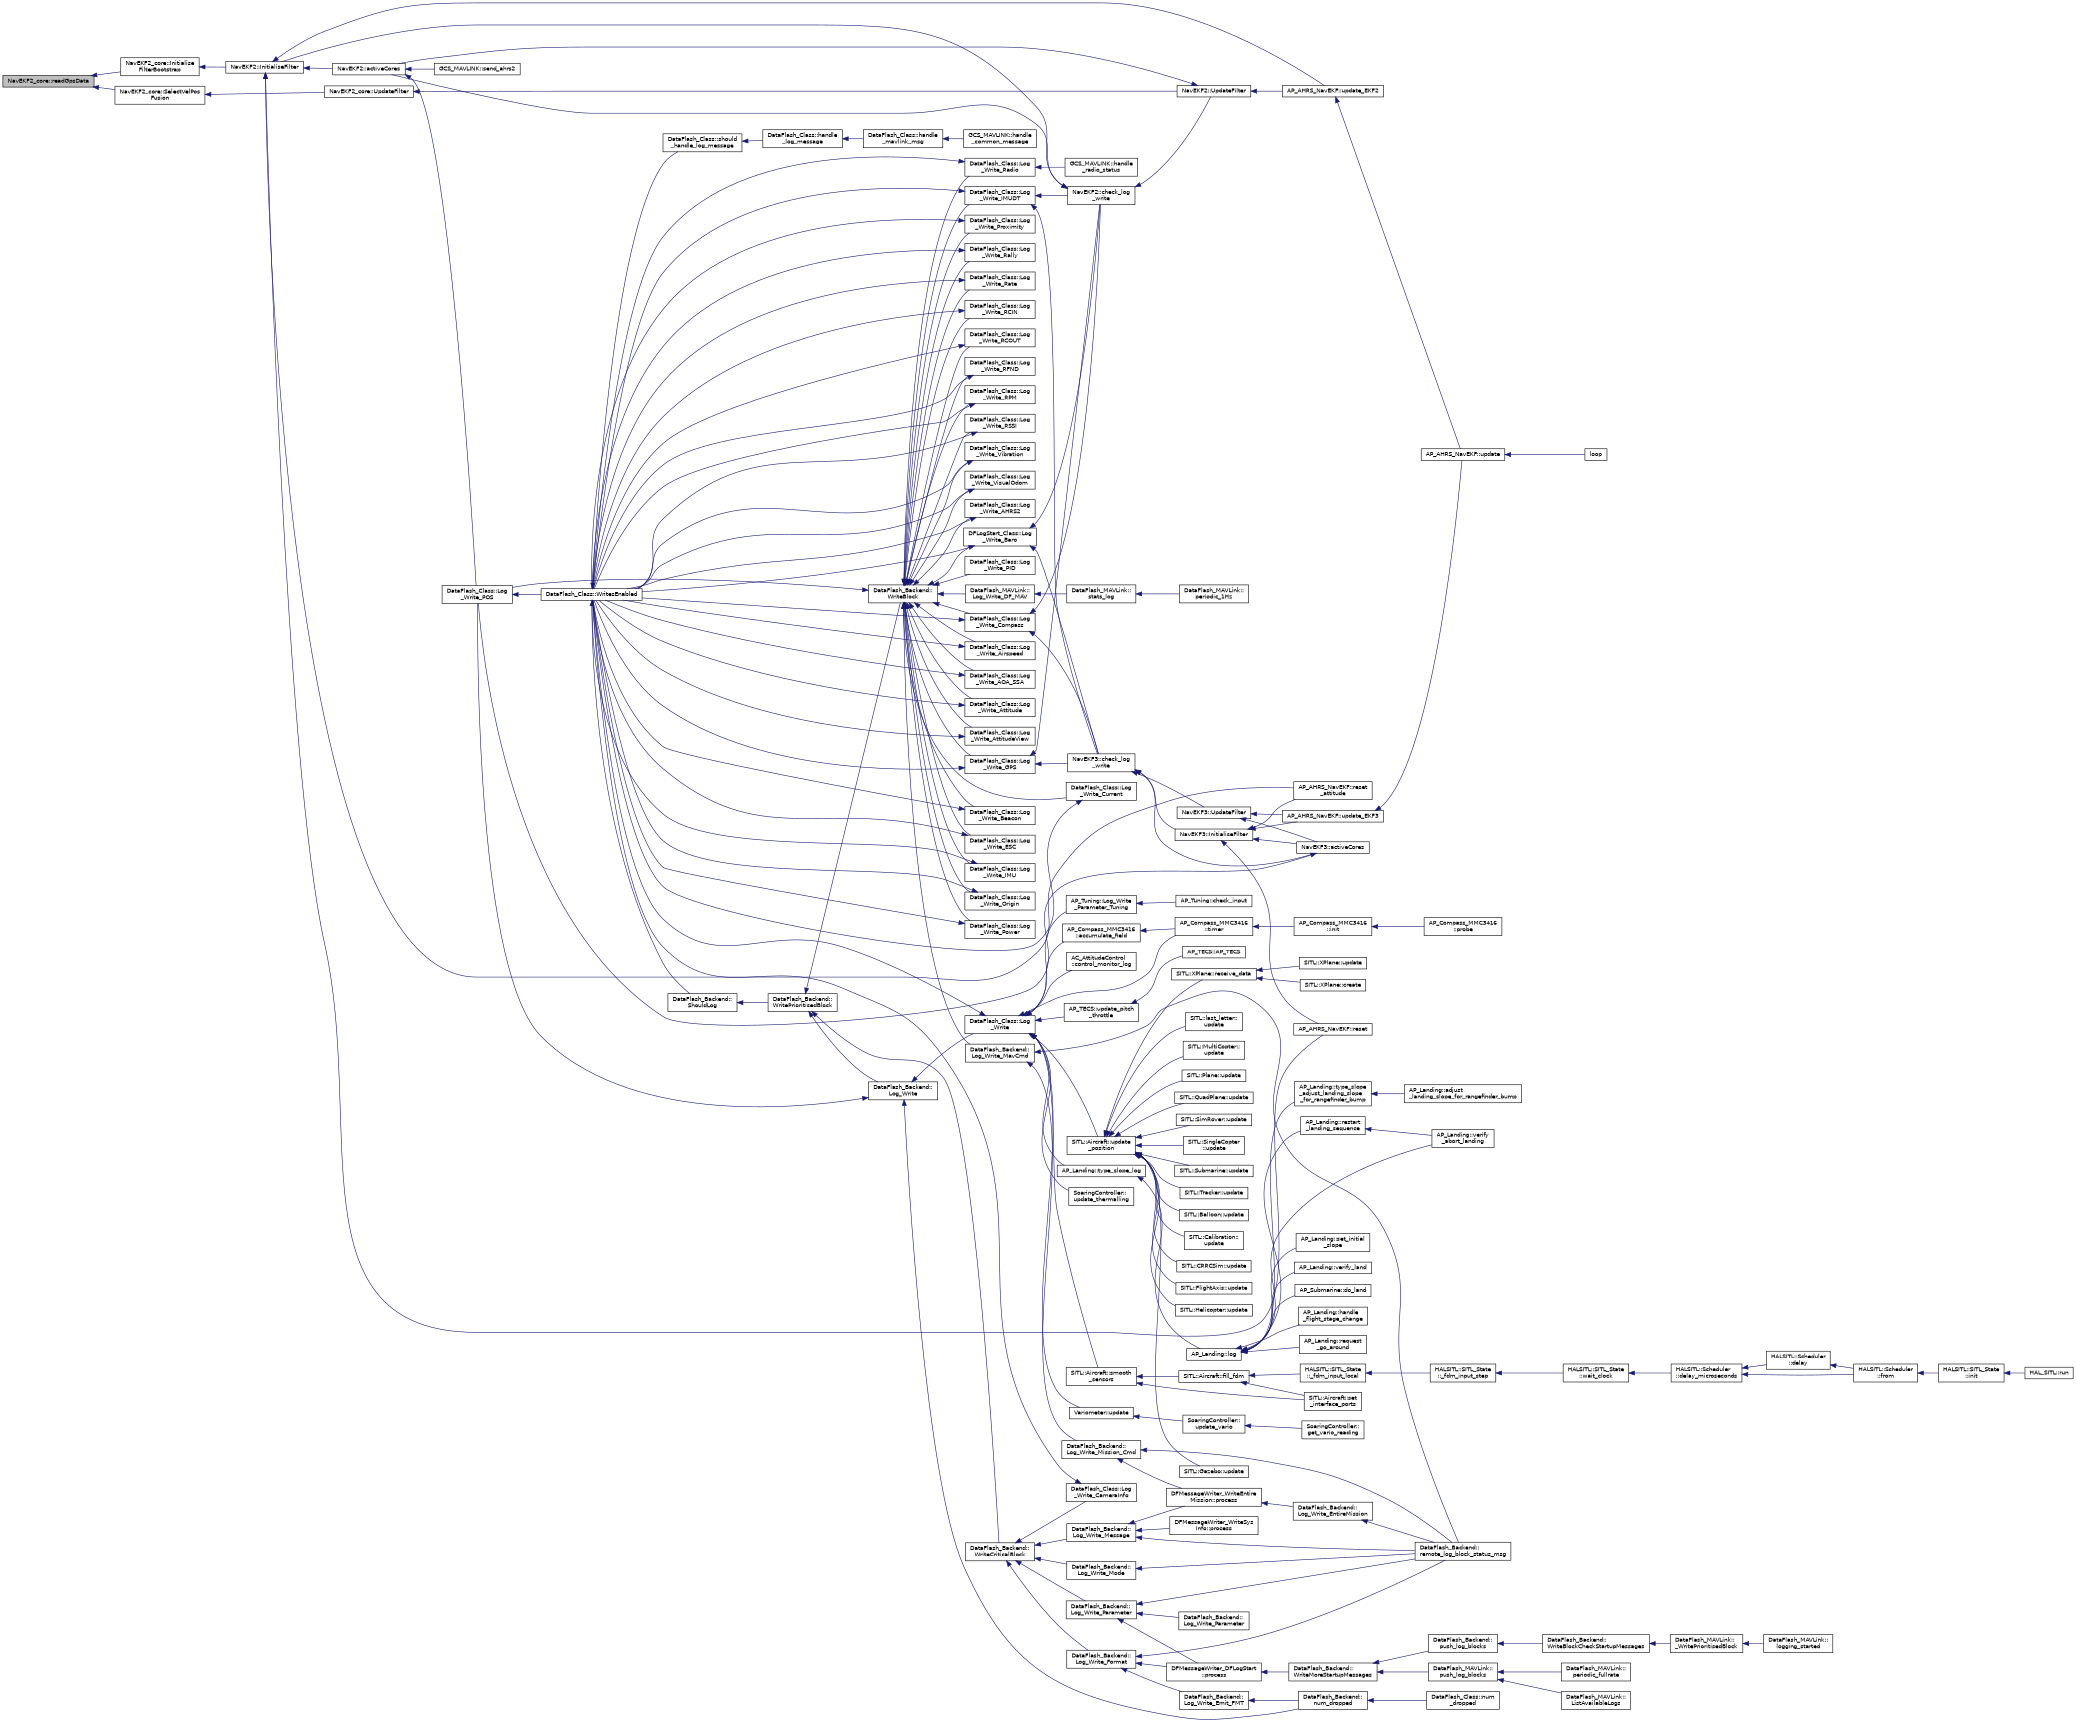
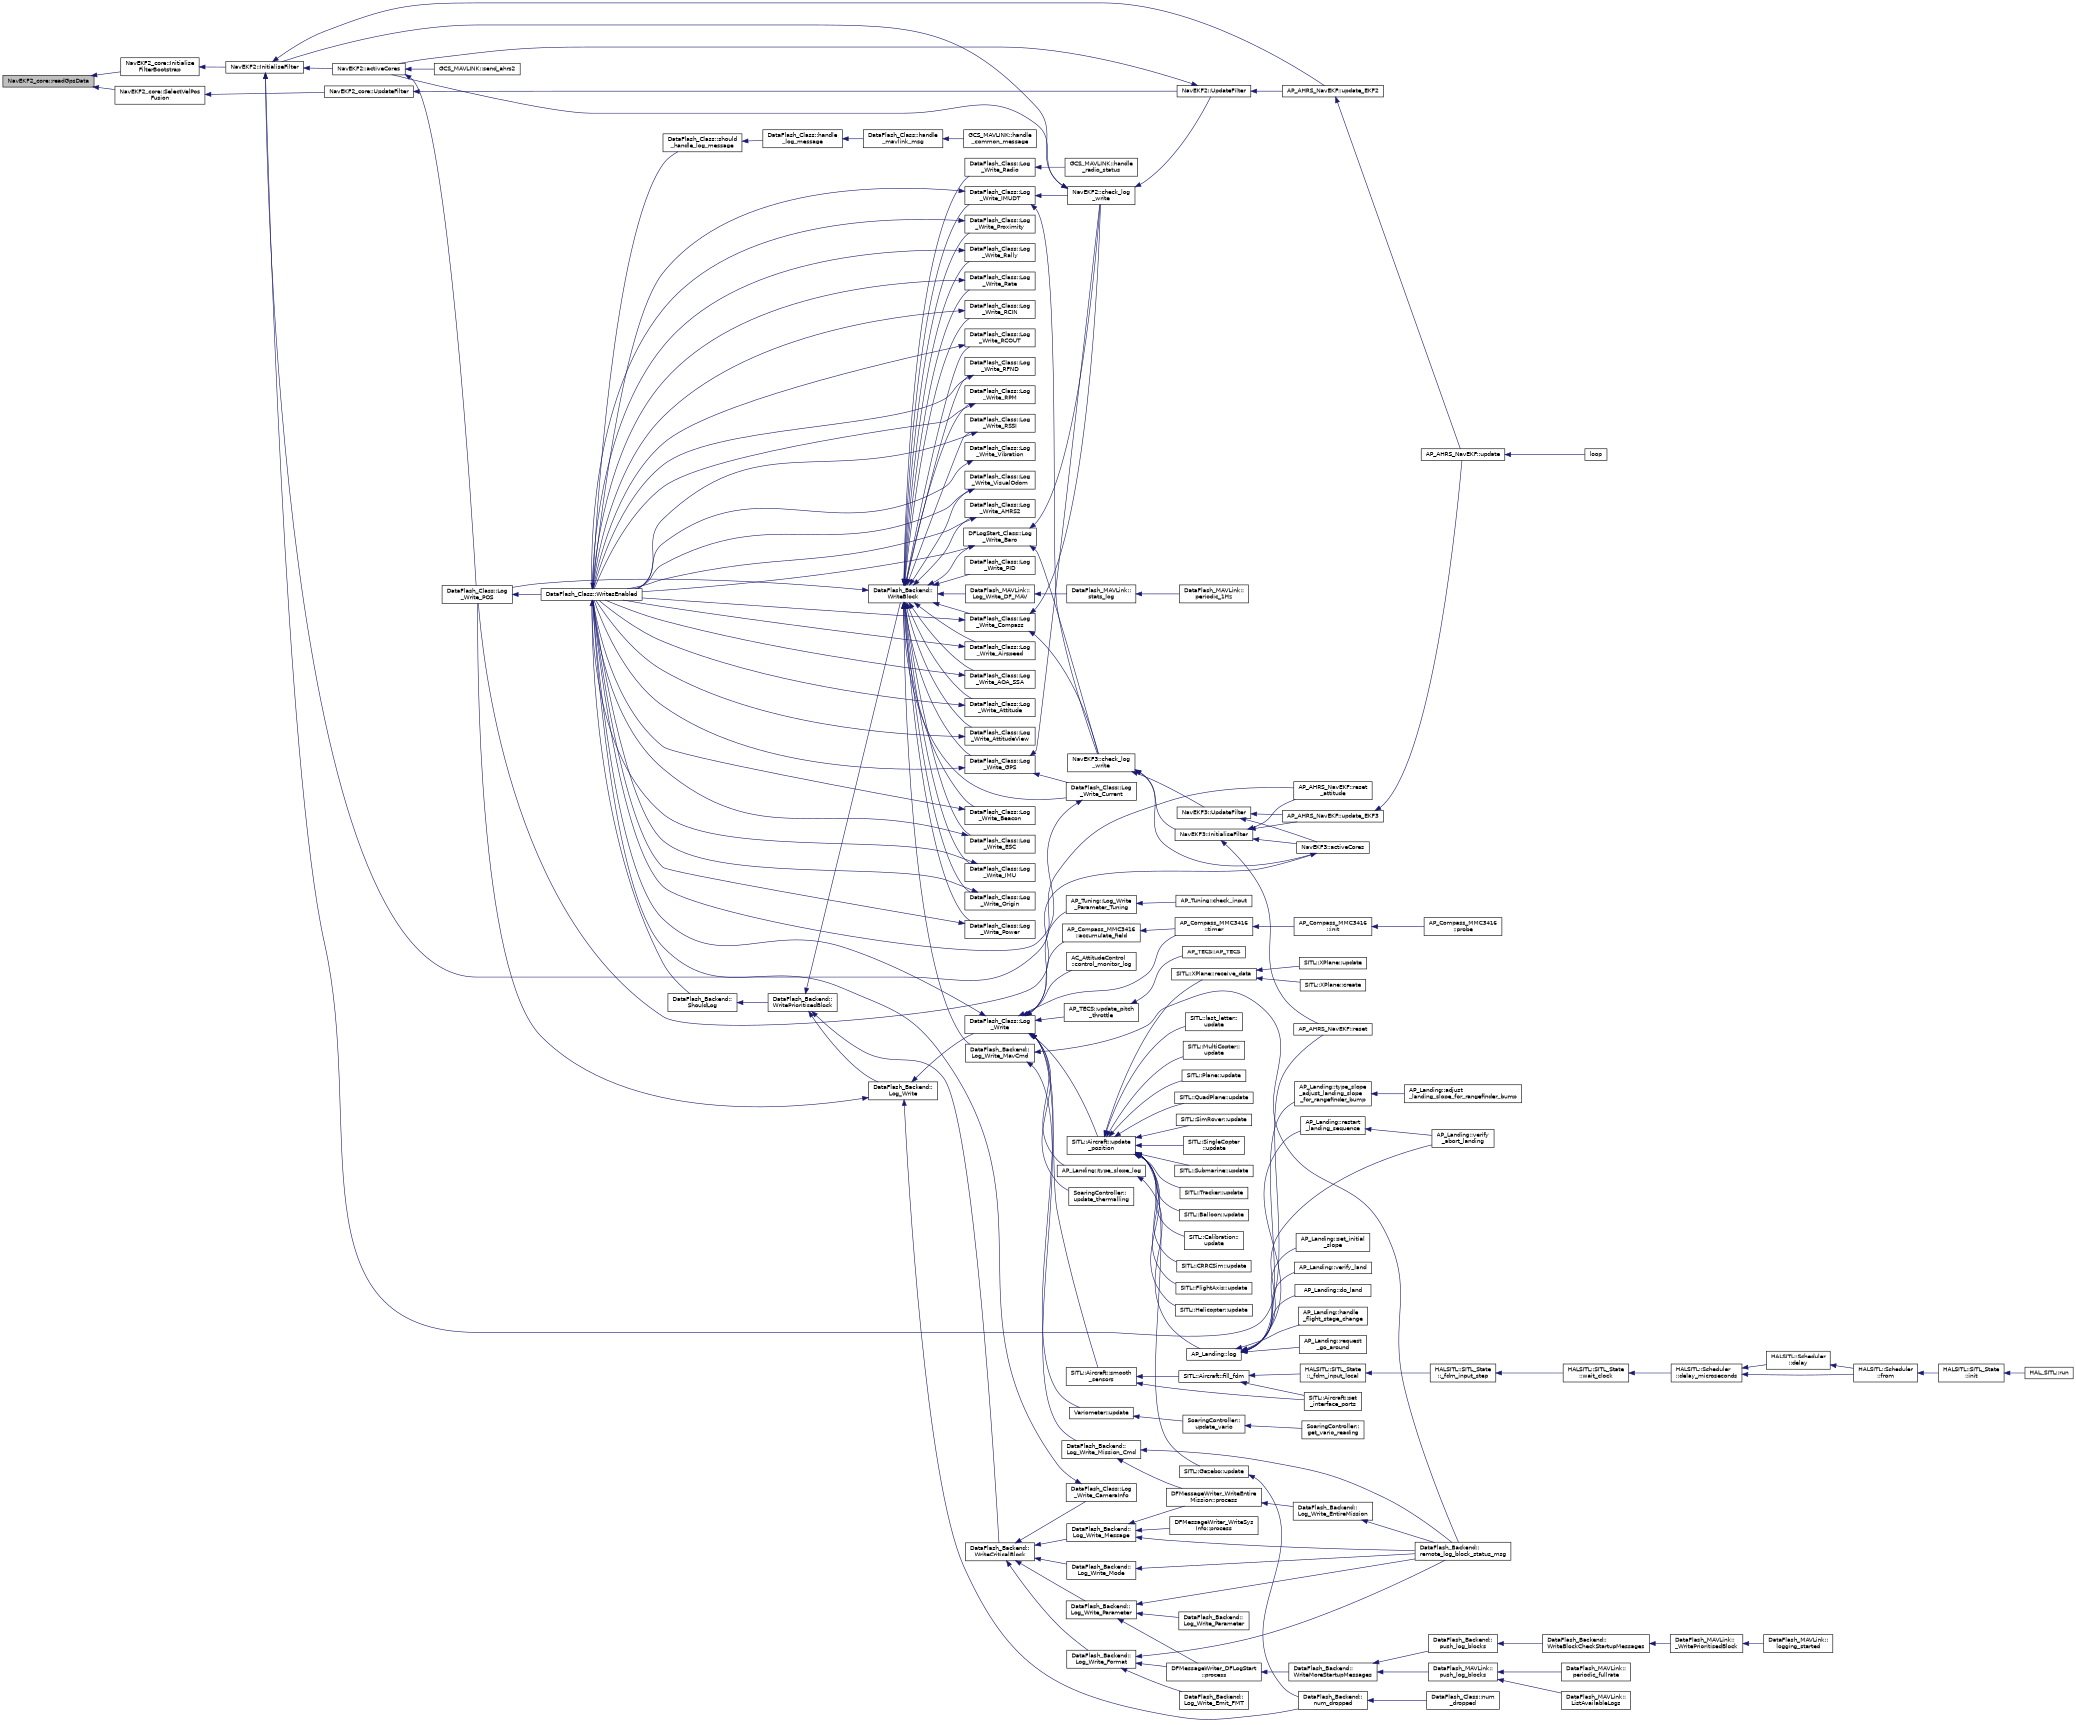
(653, 256) -> none
(939, 518) -> none
(1054, 764) -> (1054, 779)
(1333, 1291) -> (1333, 1291)
(1276, 1700) -> (1271, 1589)
